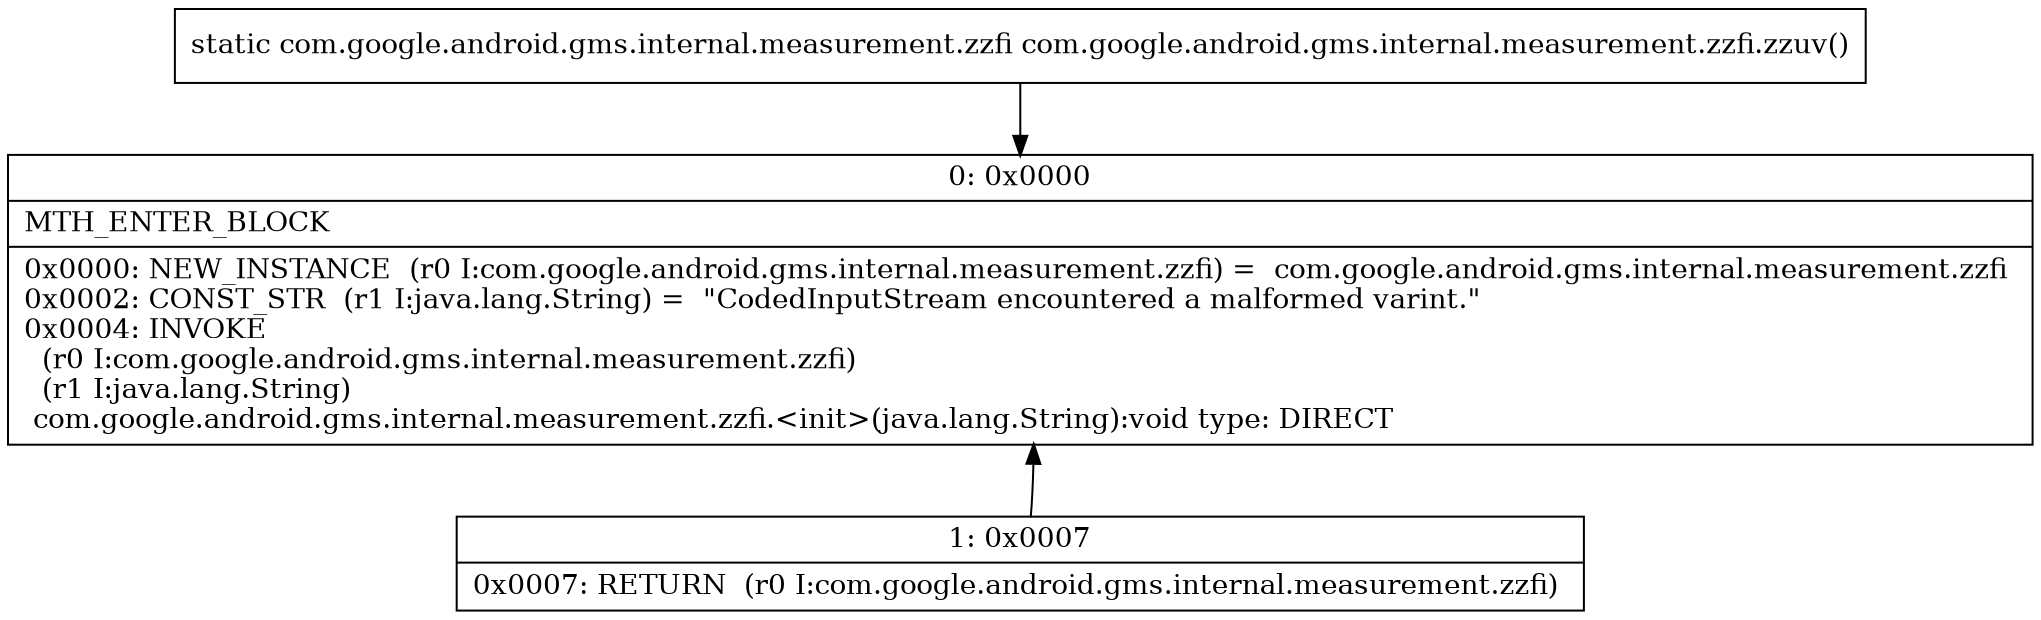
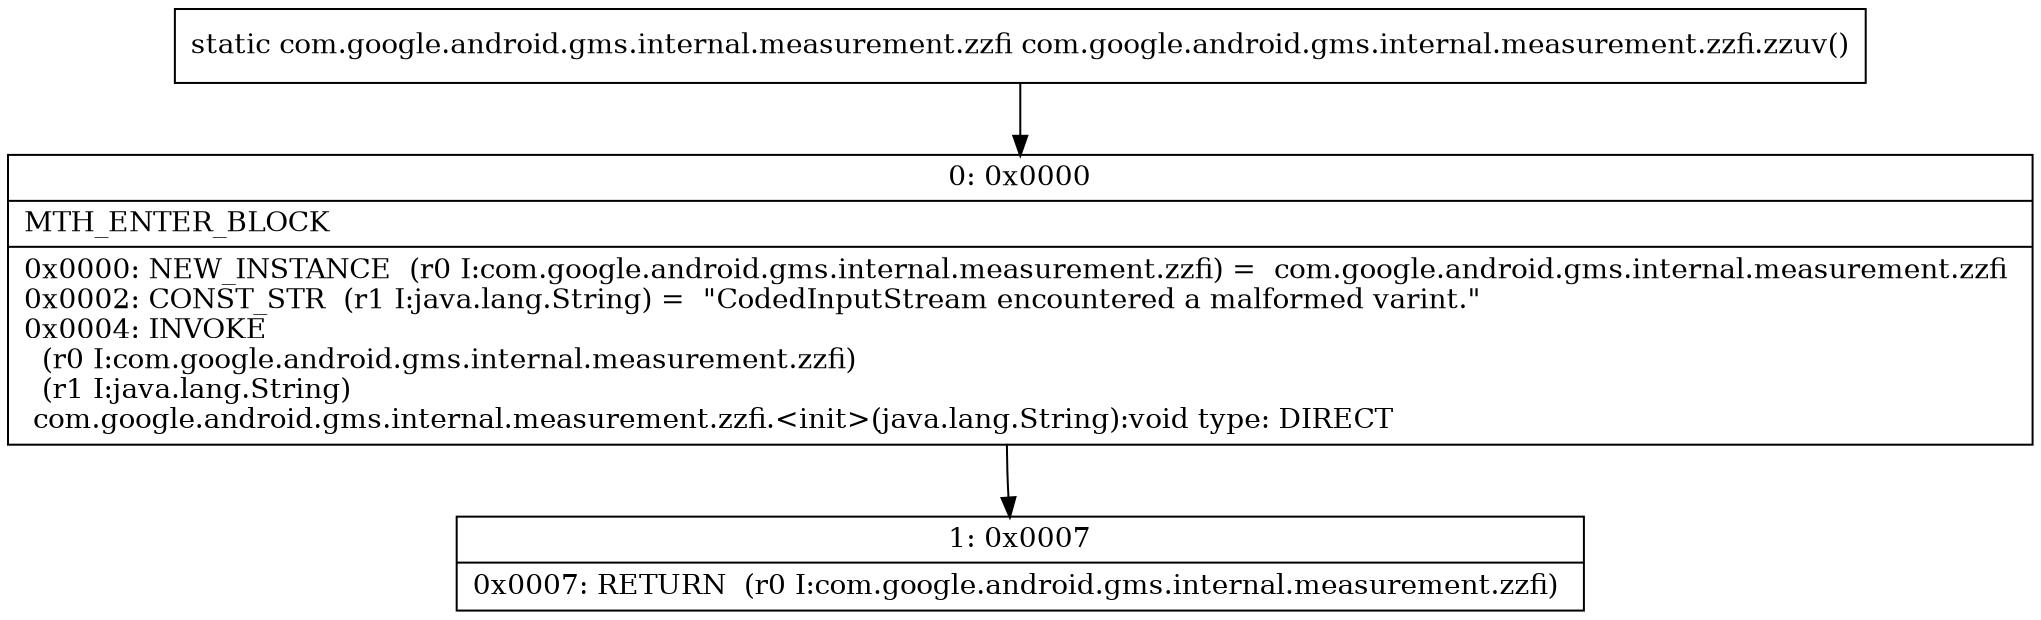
(1032, 491) -> (1007, 471)
